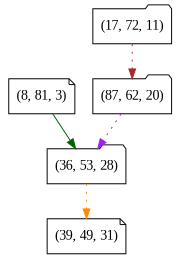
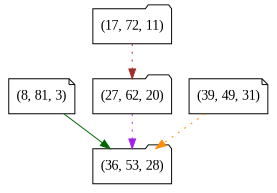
(132, 96) -> (132, 96)
(87, 196) -> (184, 128)
